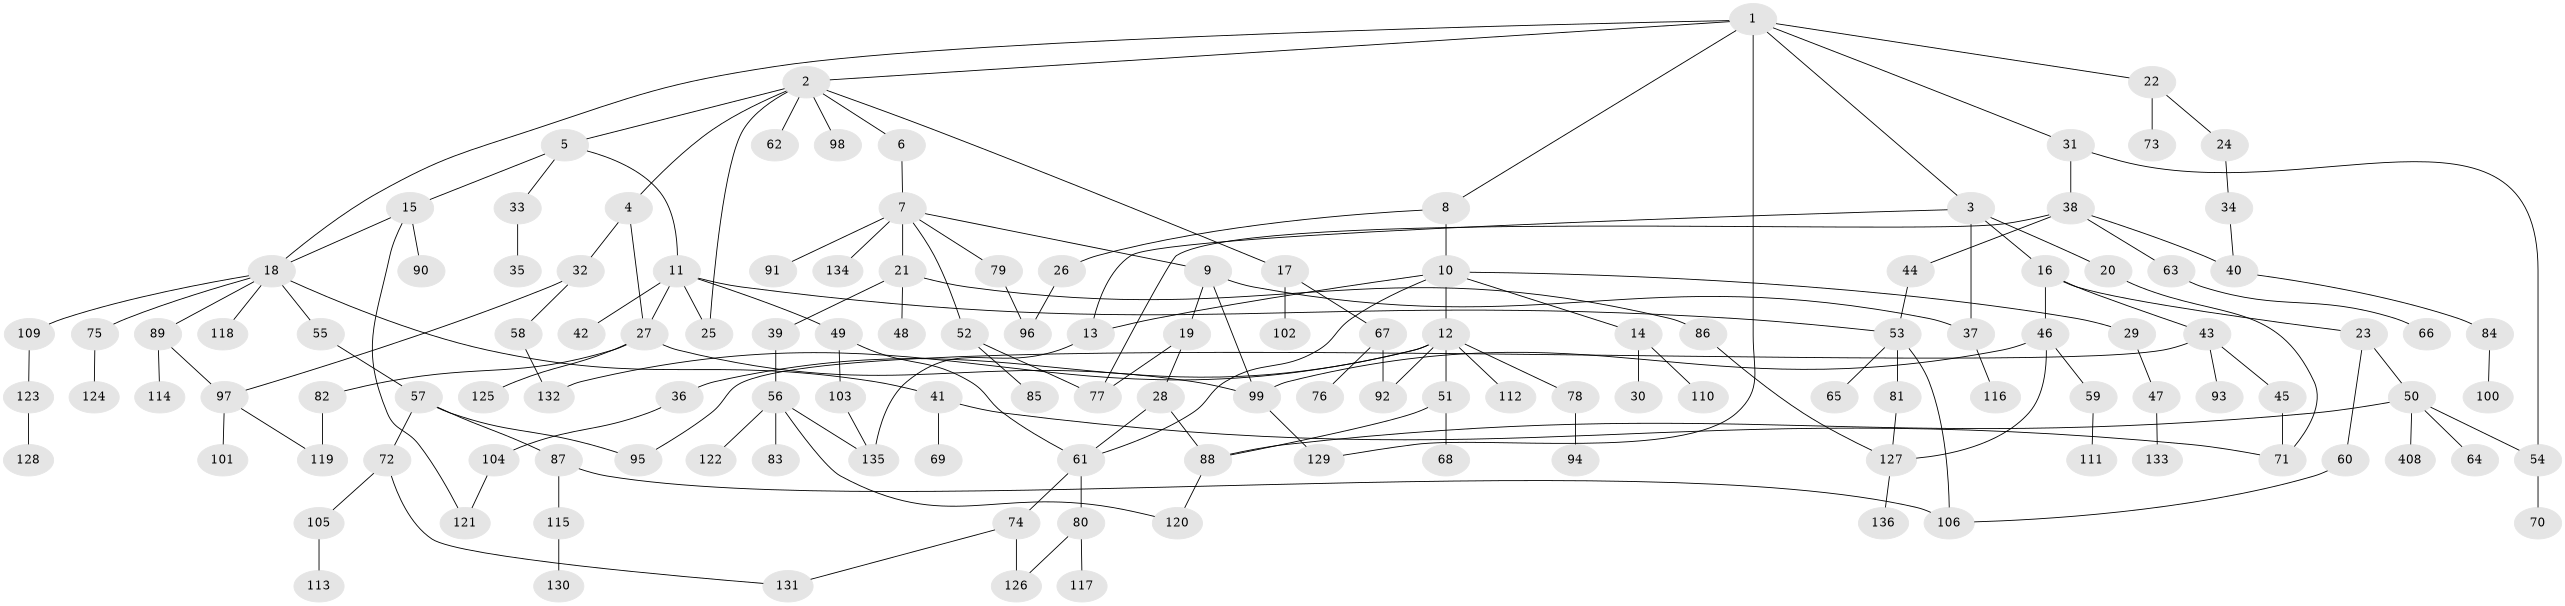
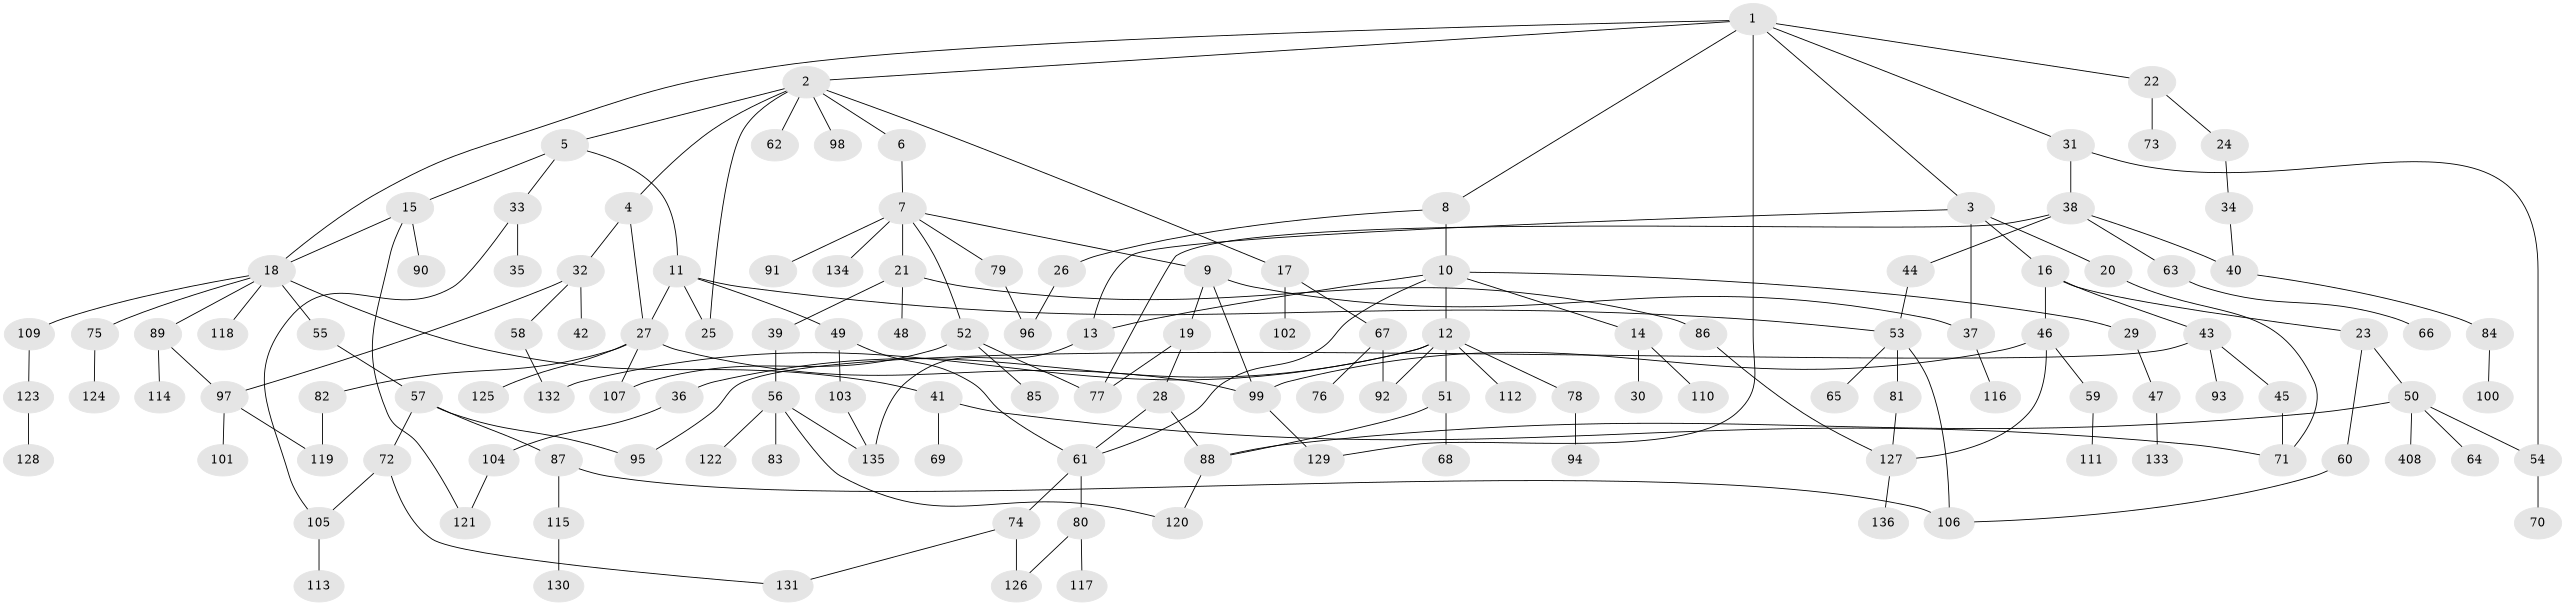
none -> (310, 301)
(629, 303) -> (581, 303)
none -> (615, 397)
